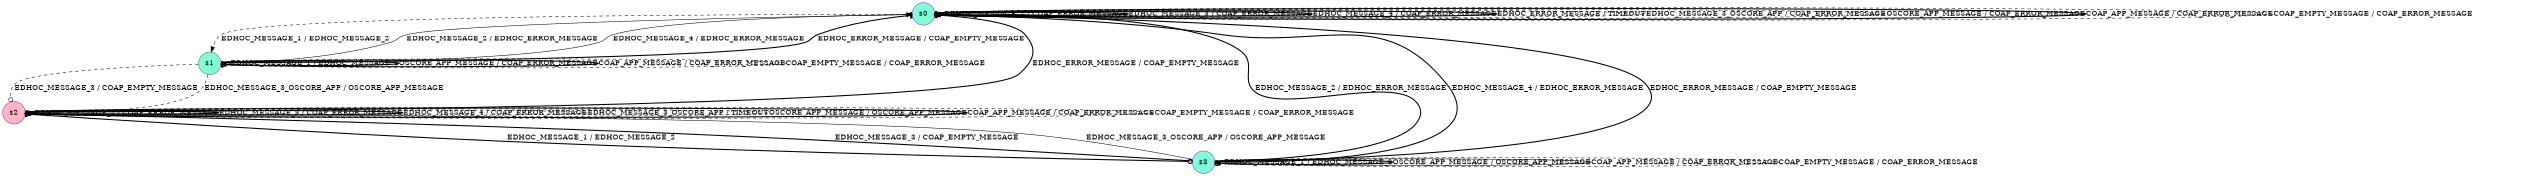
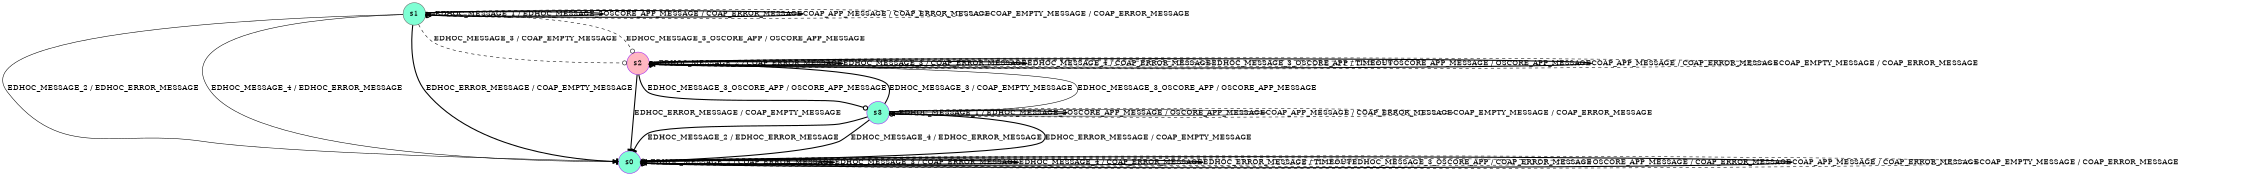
(559, 17) -> none
(591, 137) -> (767, 88)
